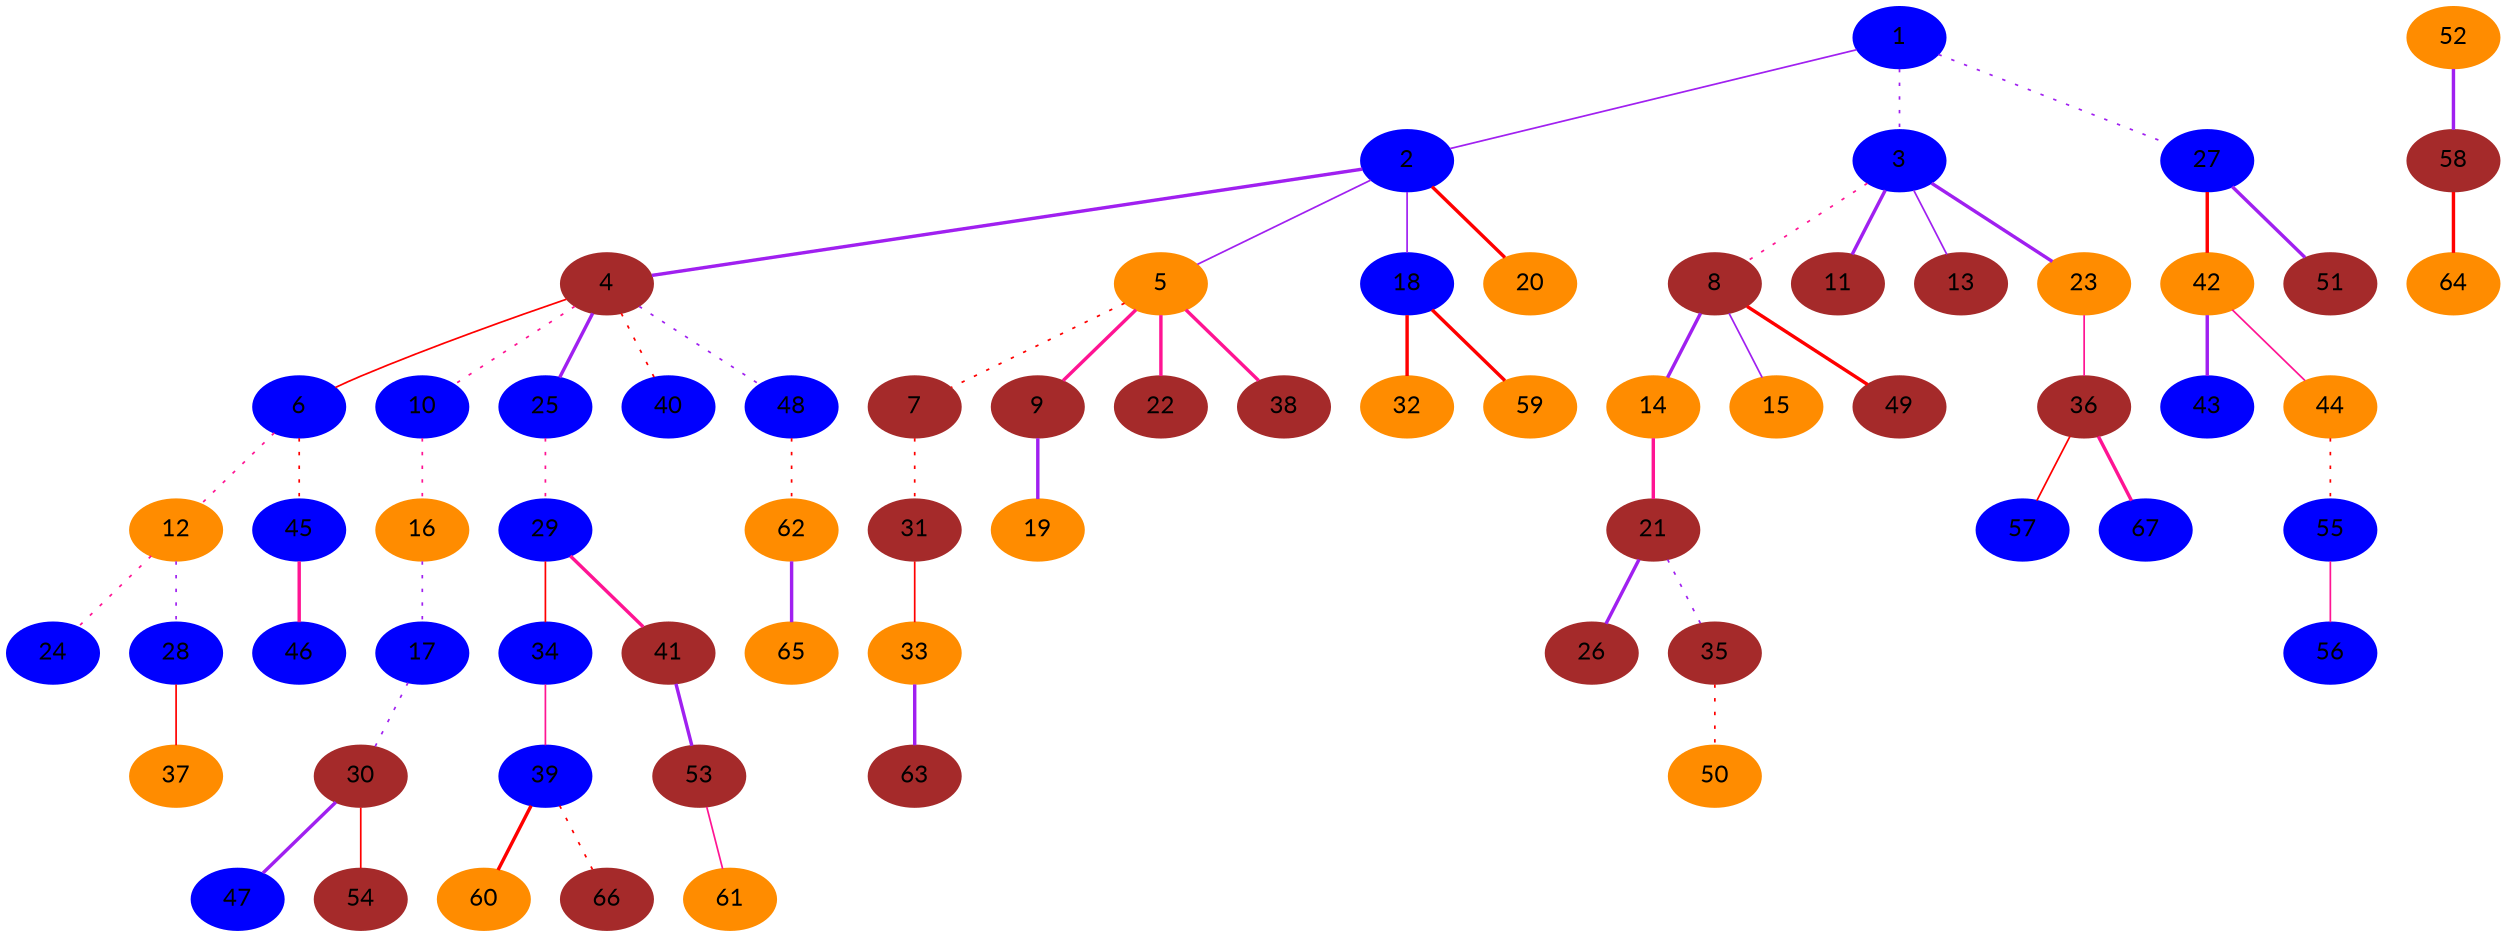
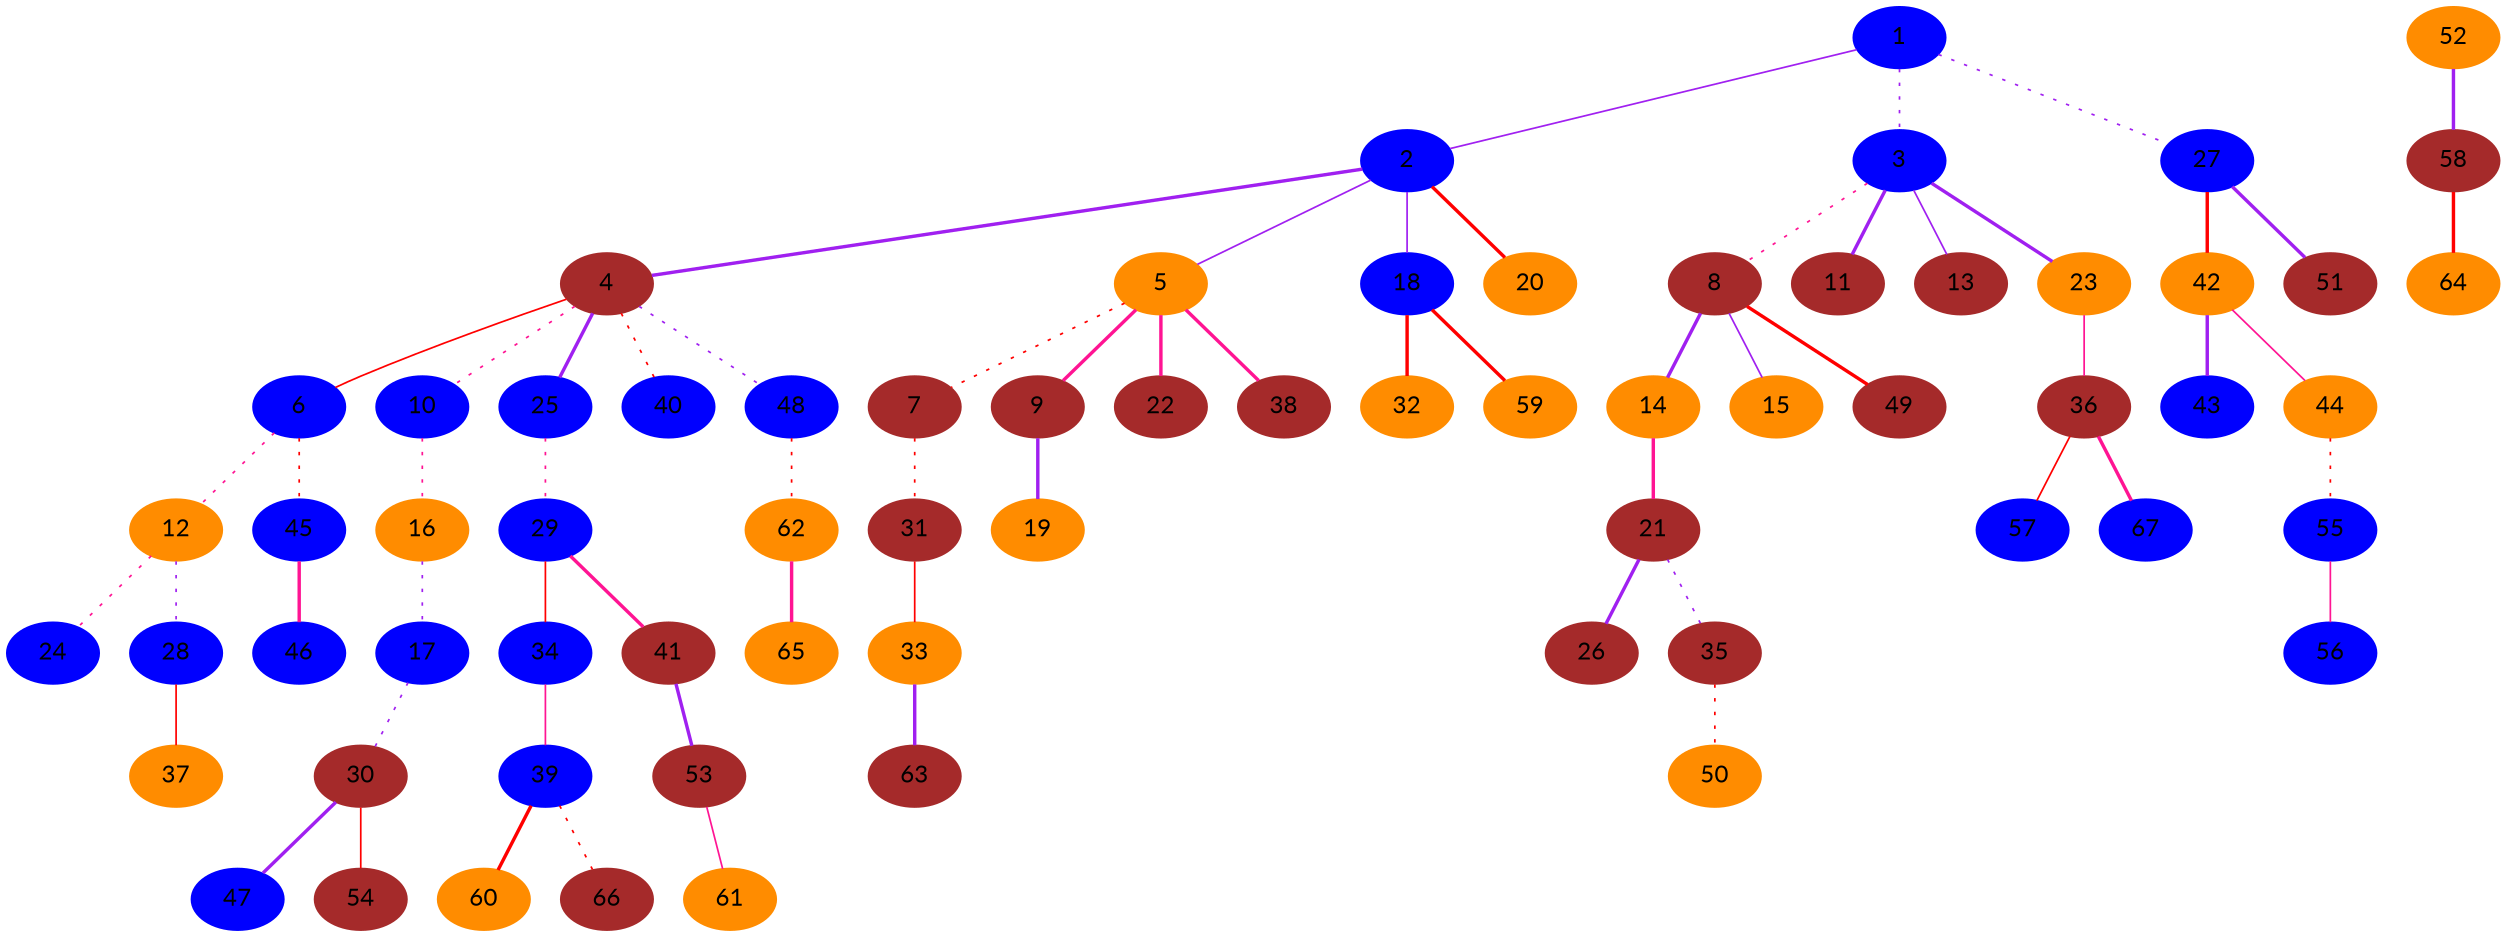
(792, 592) -> (792, 592)
